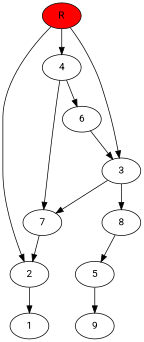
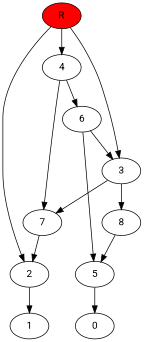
none -> (88, 187)
(95, 326) -> (95, 326)
